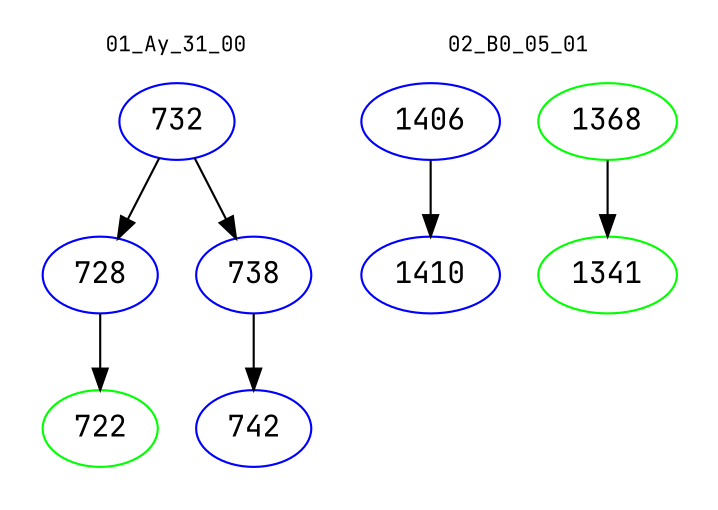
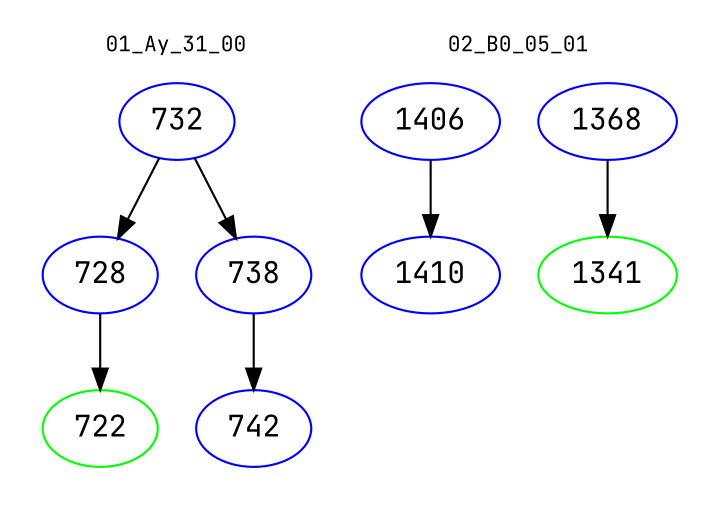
(608, 122) -> (608, 122)
